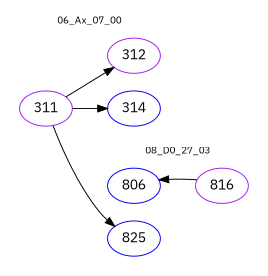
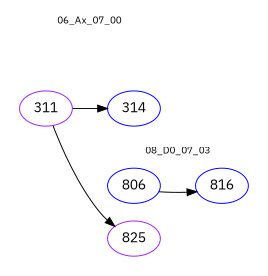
(134, 56) -> none
(178, 151) -> (178, 151)
(183, 179) -> (173, 192)
(222, 186) -> (222, 186)
(134, 239) -> (134, 239)
